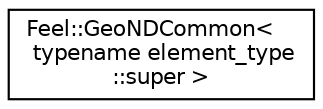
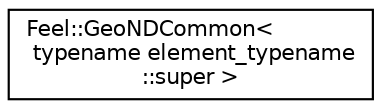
(161, 55) -> (191, 55)
